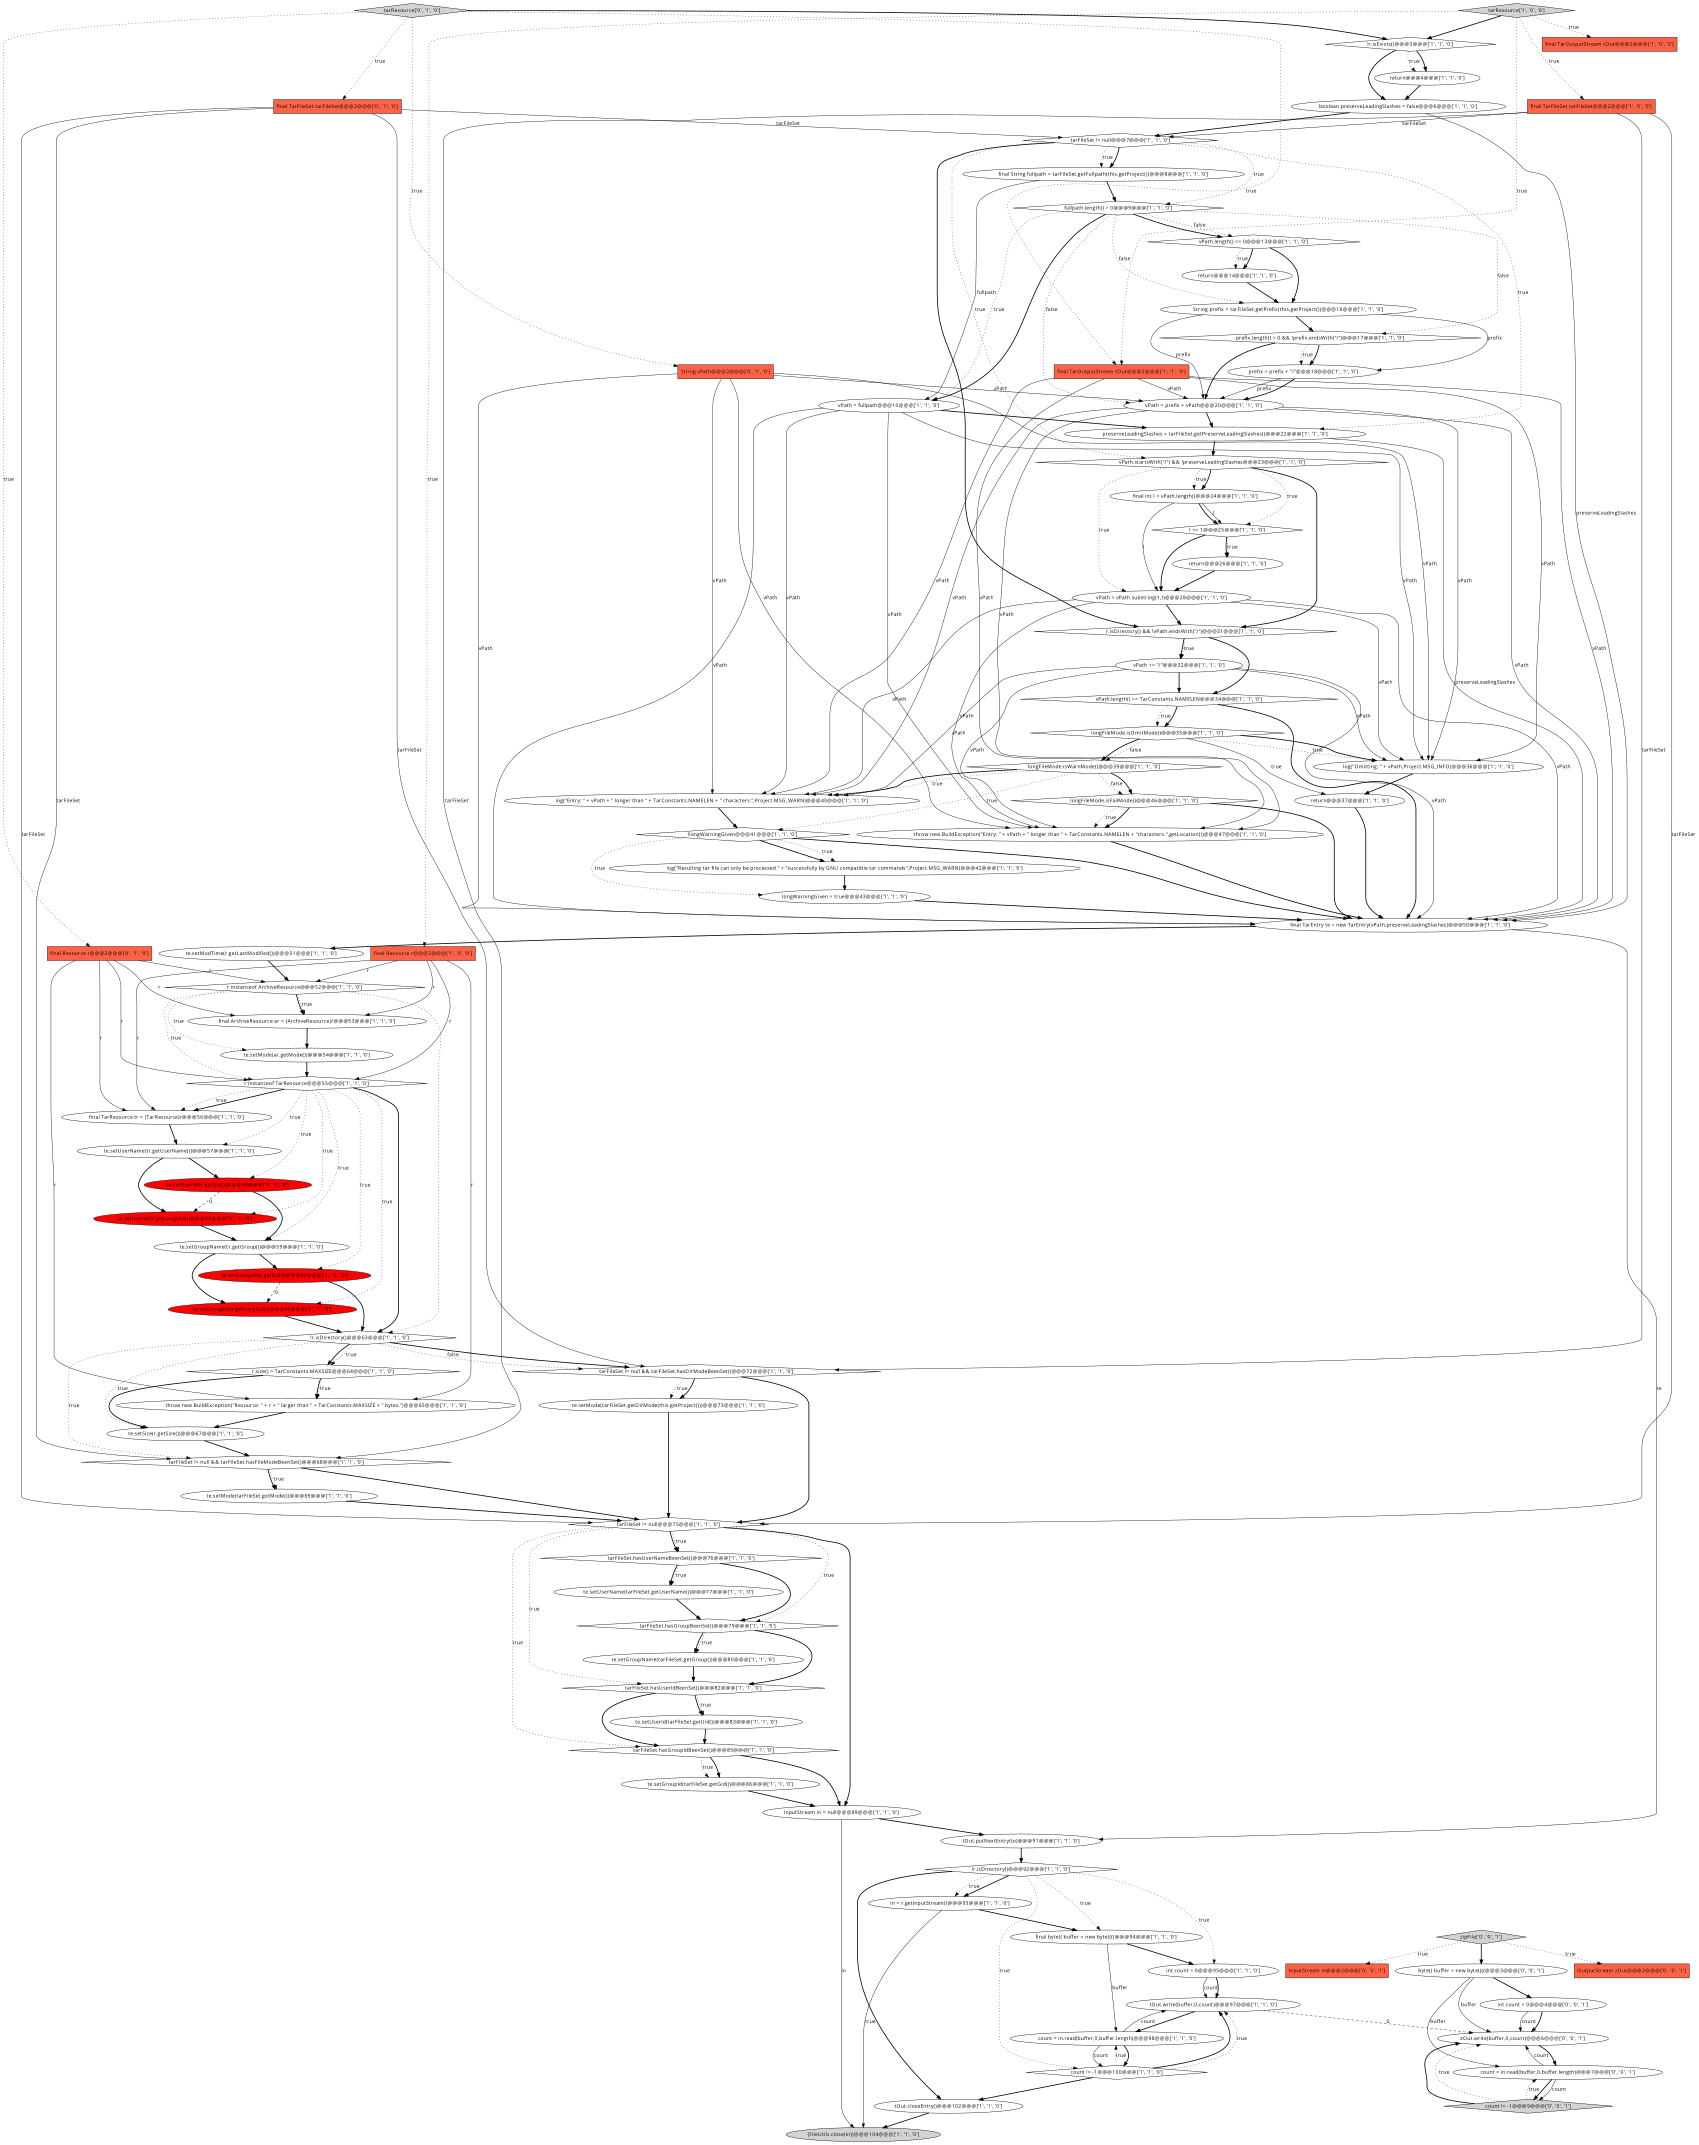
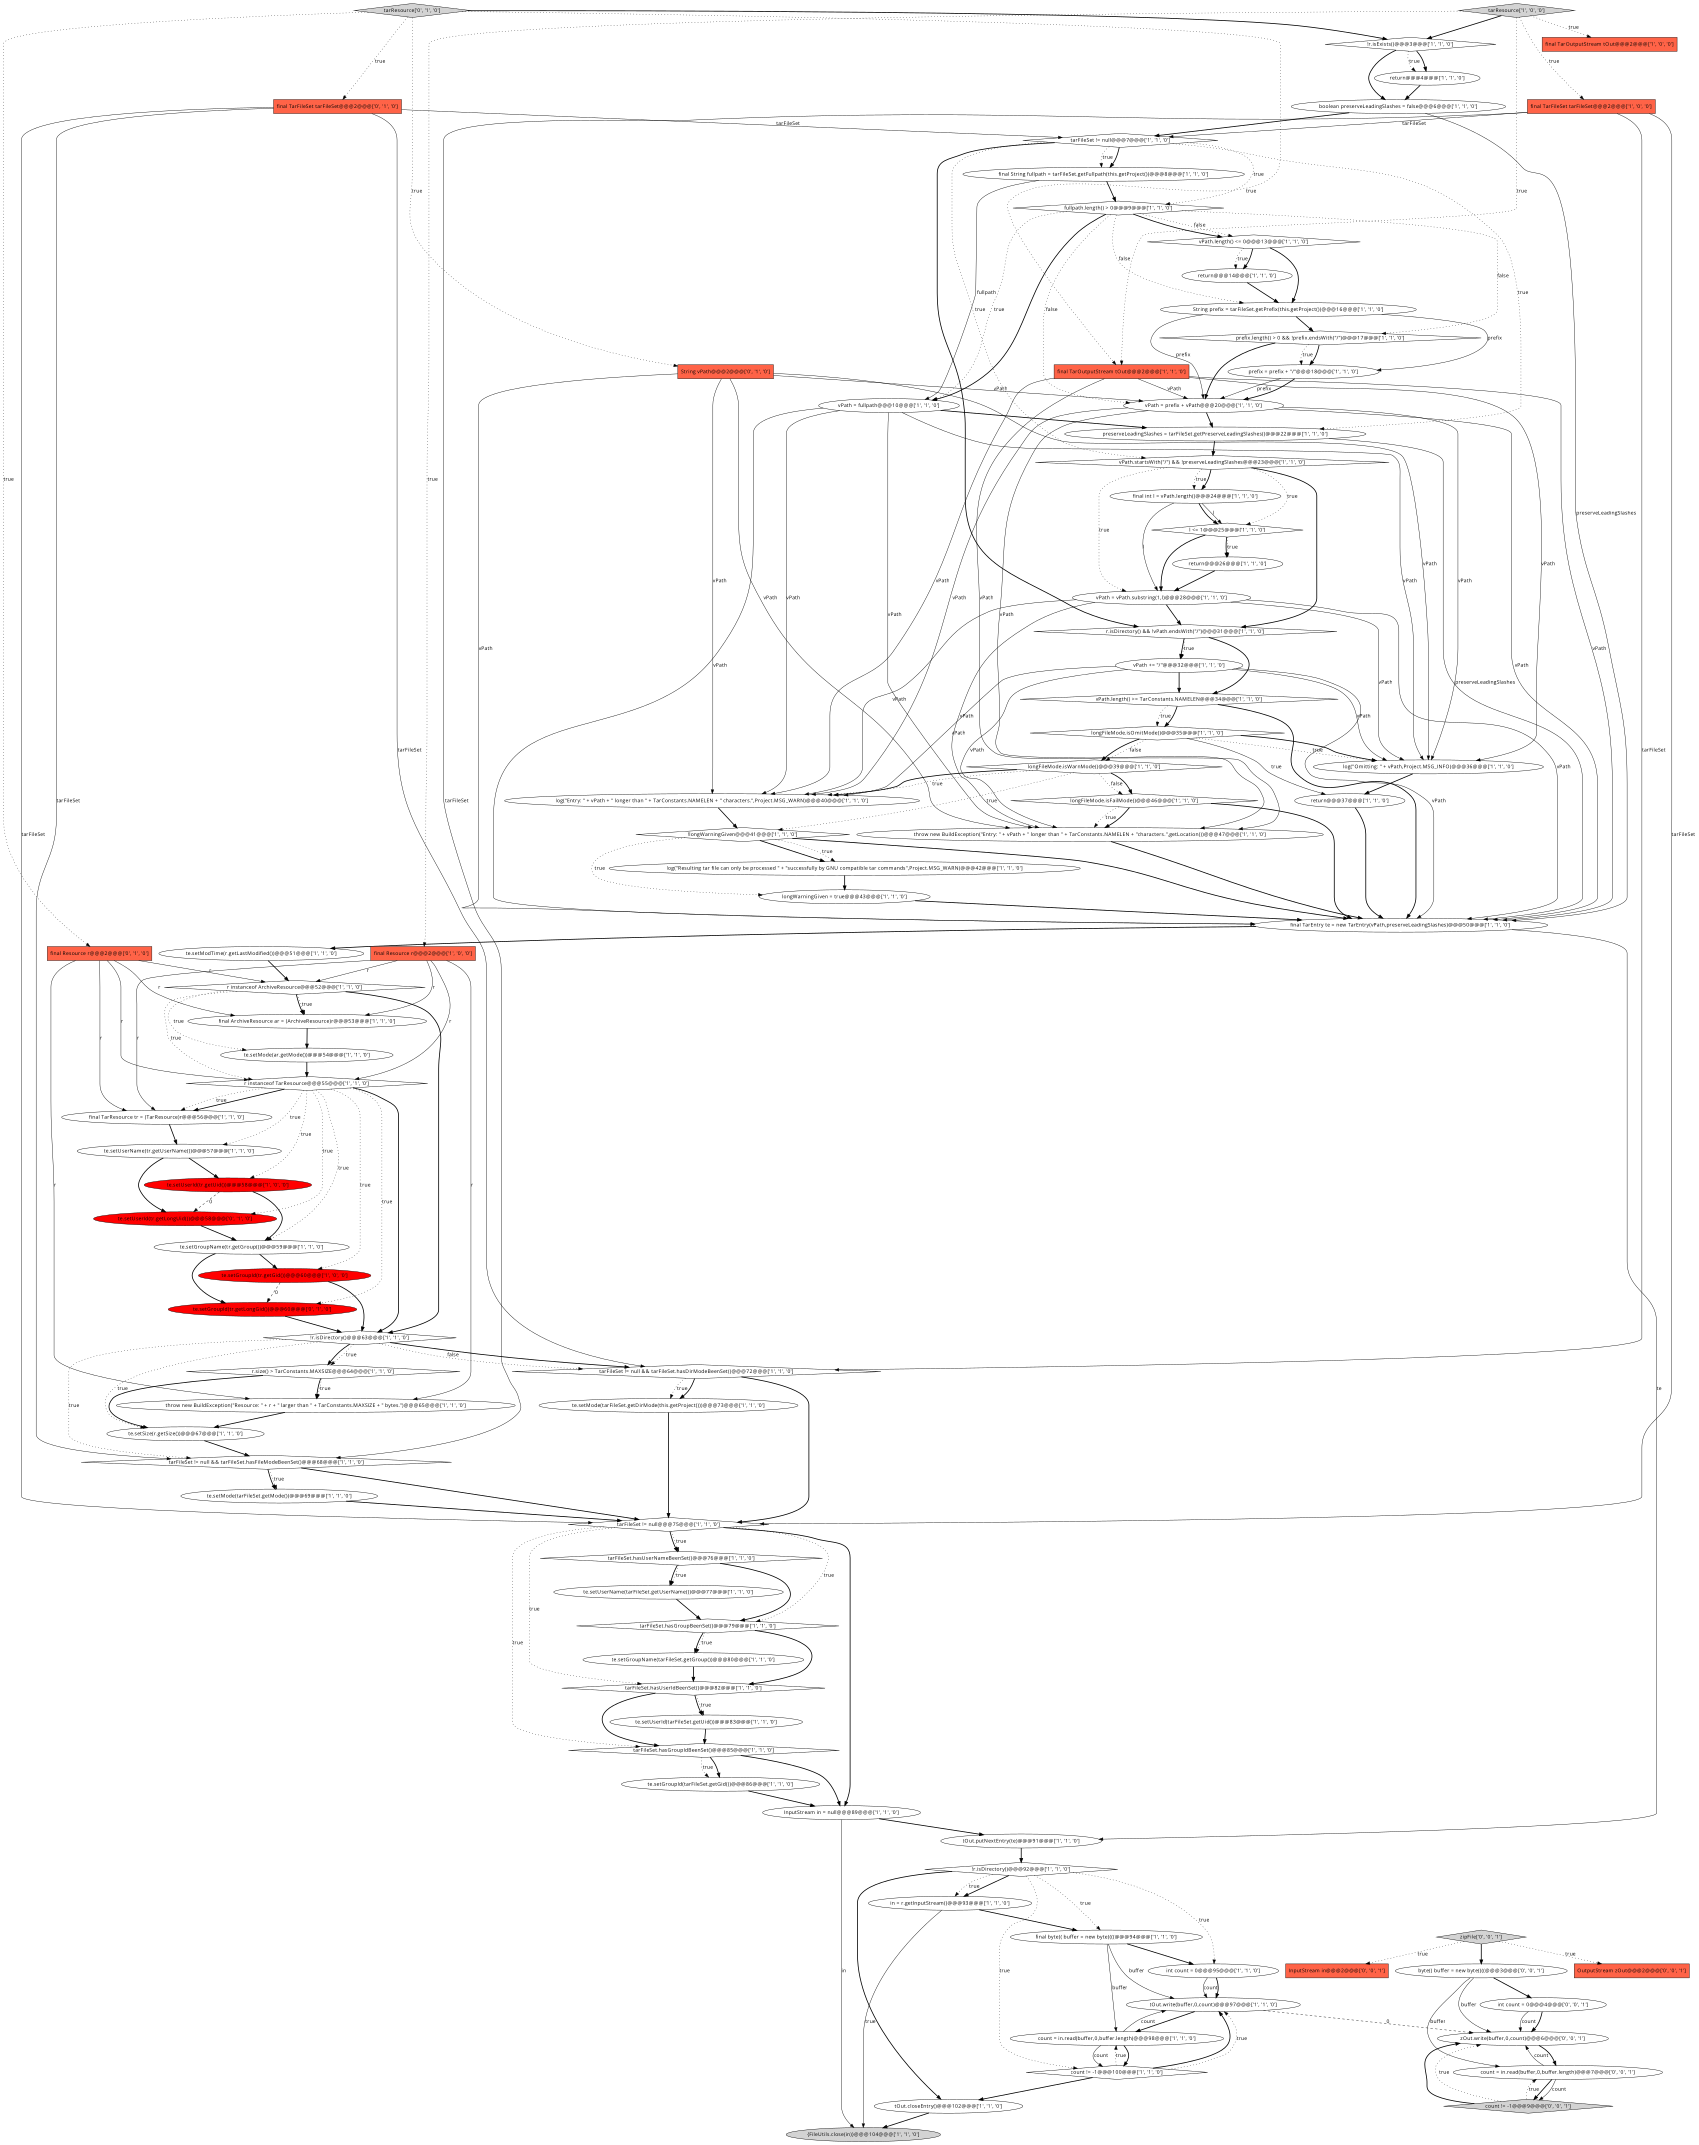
(439, 1143) -> (439, 1143)
none -> (1131, 1980)
